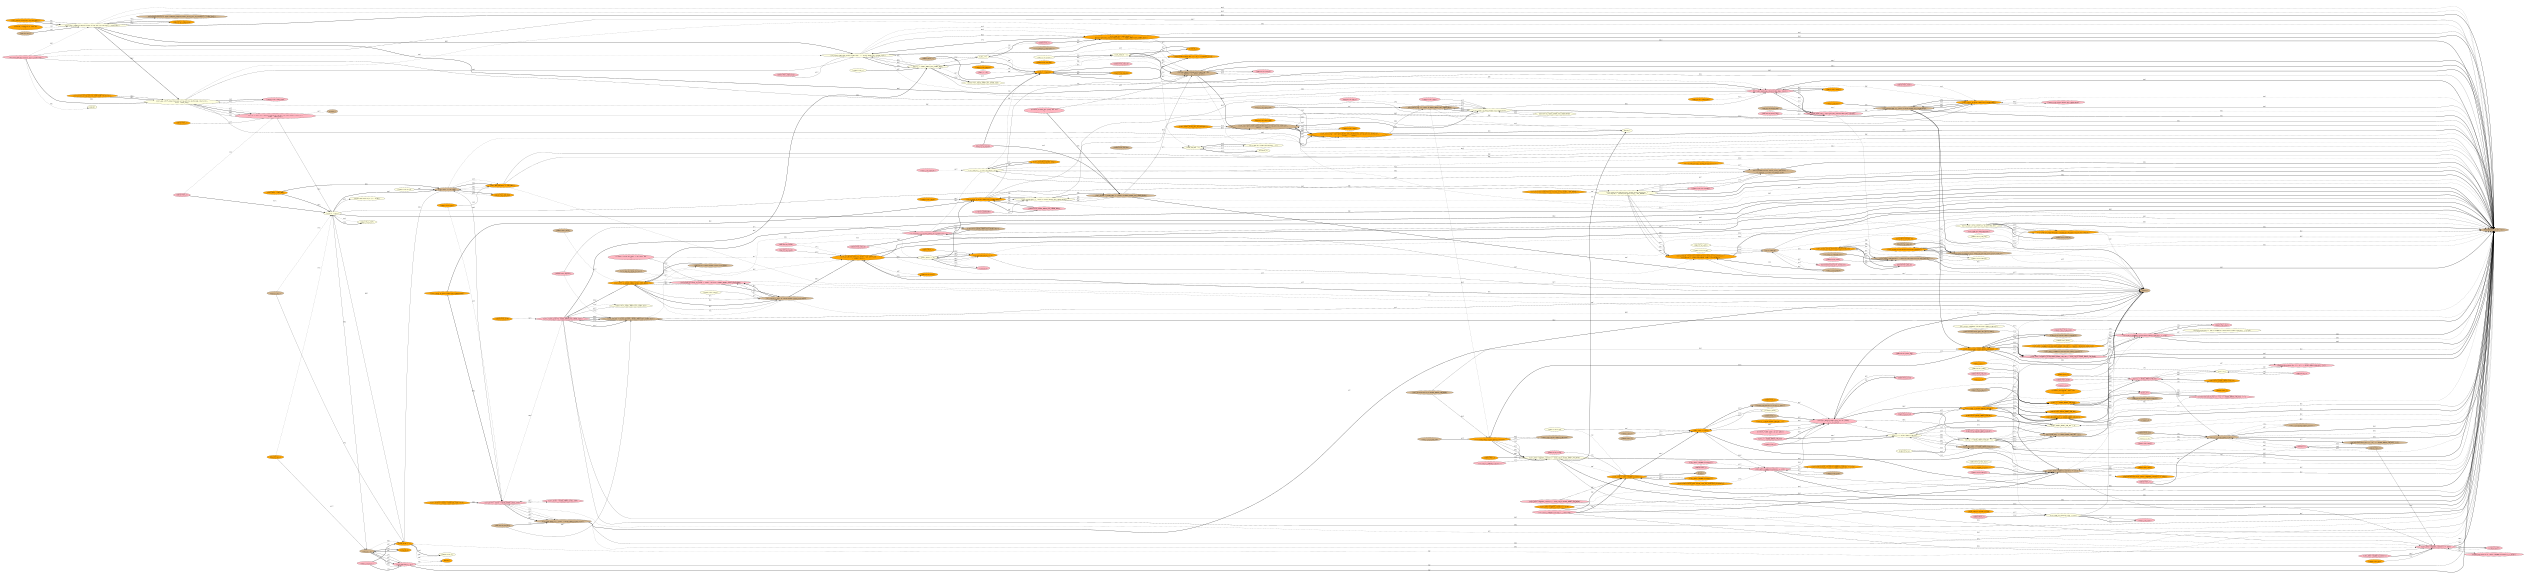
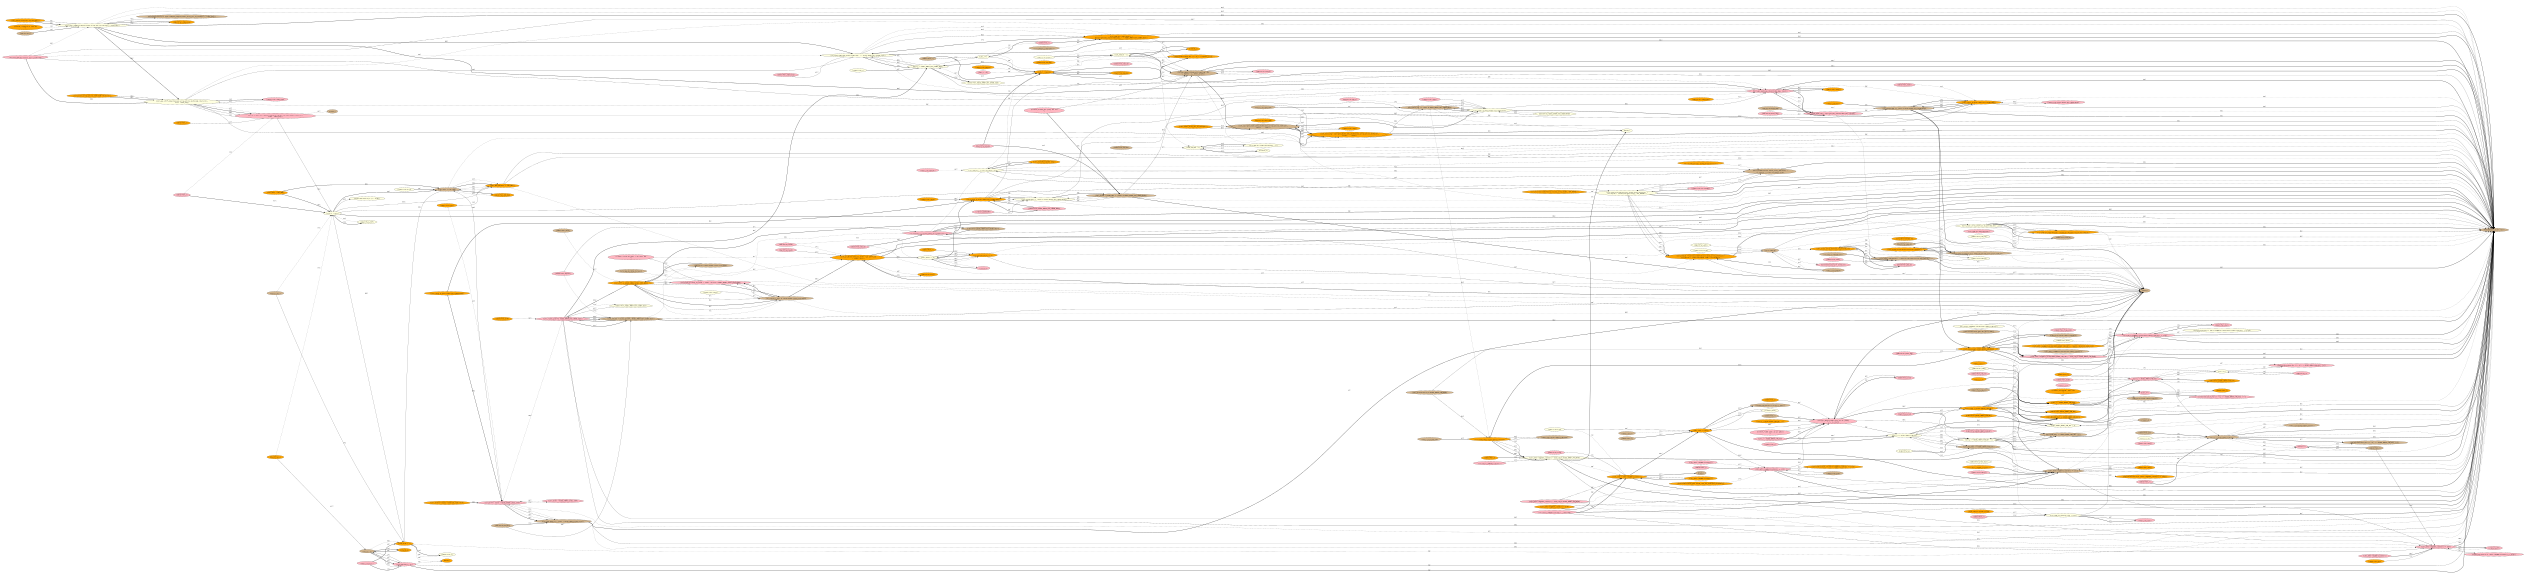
(92, 107) -> none
(350, 382) -> (414, 203)
